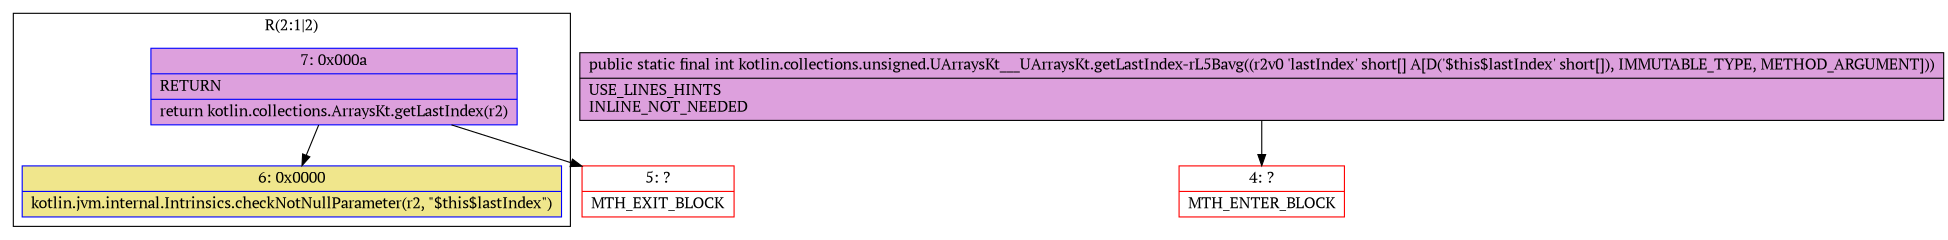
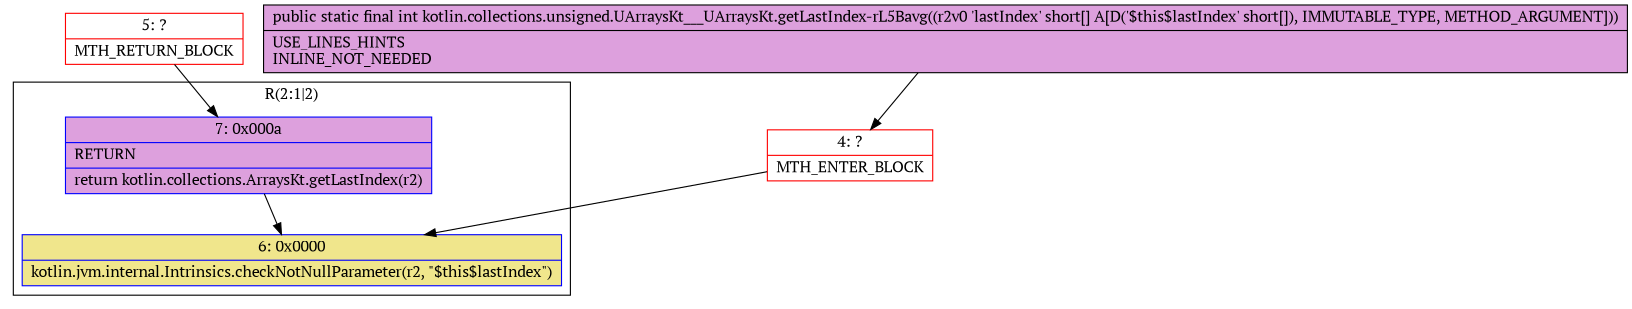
(511, 144) -> (195, 90)
none -> (601, 202)
(658, 204) -> (154, 51)
